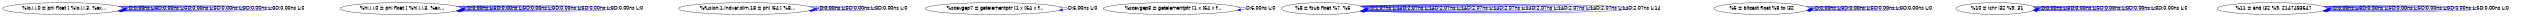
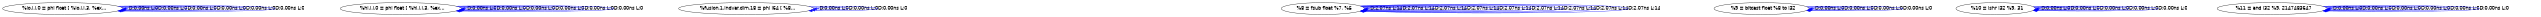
(994, 9) -> none
(1172, 9) -> none
(1323, 9) -> (1323, 9)
(1762, 9) -> (1762, 9)
